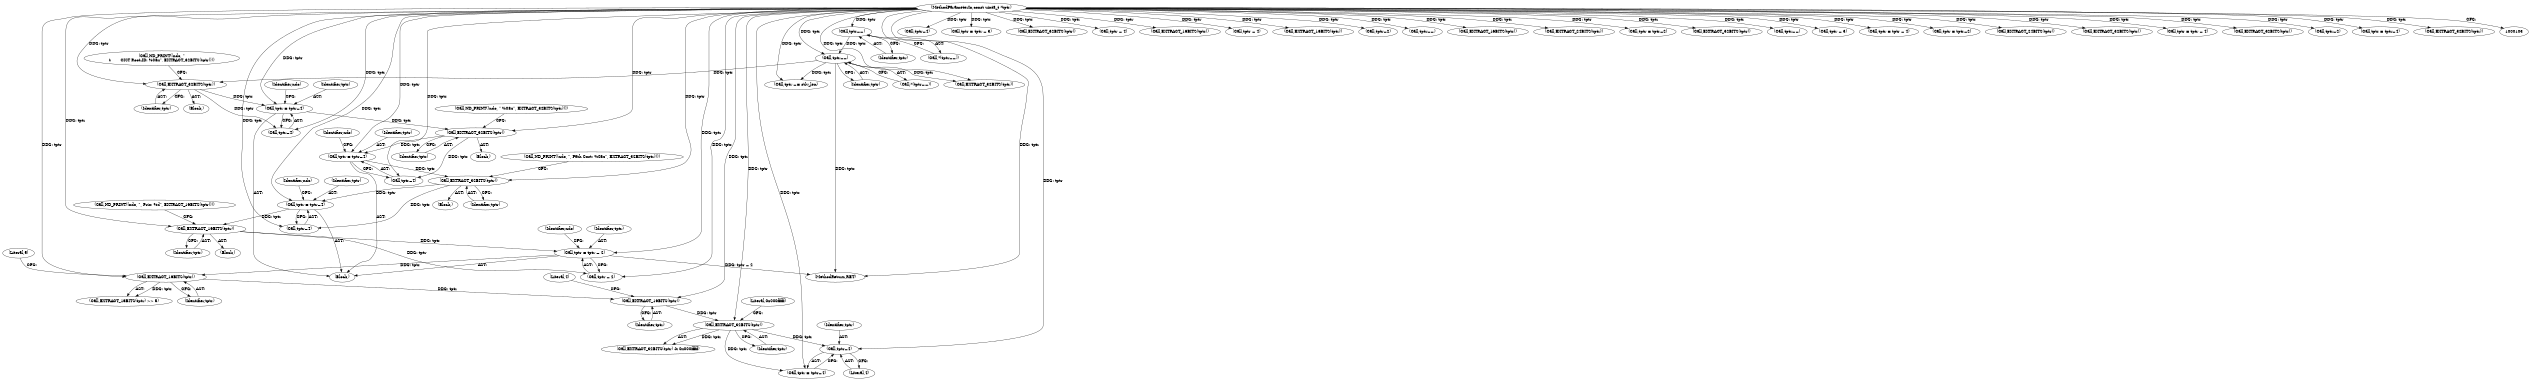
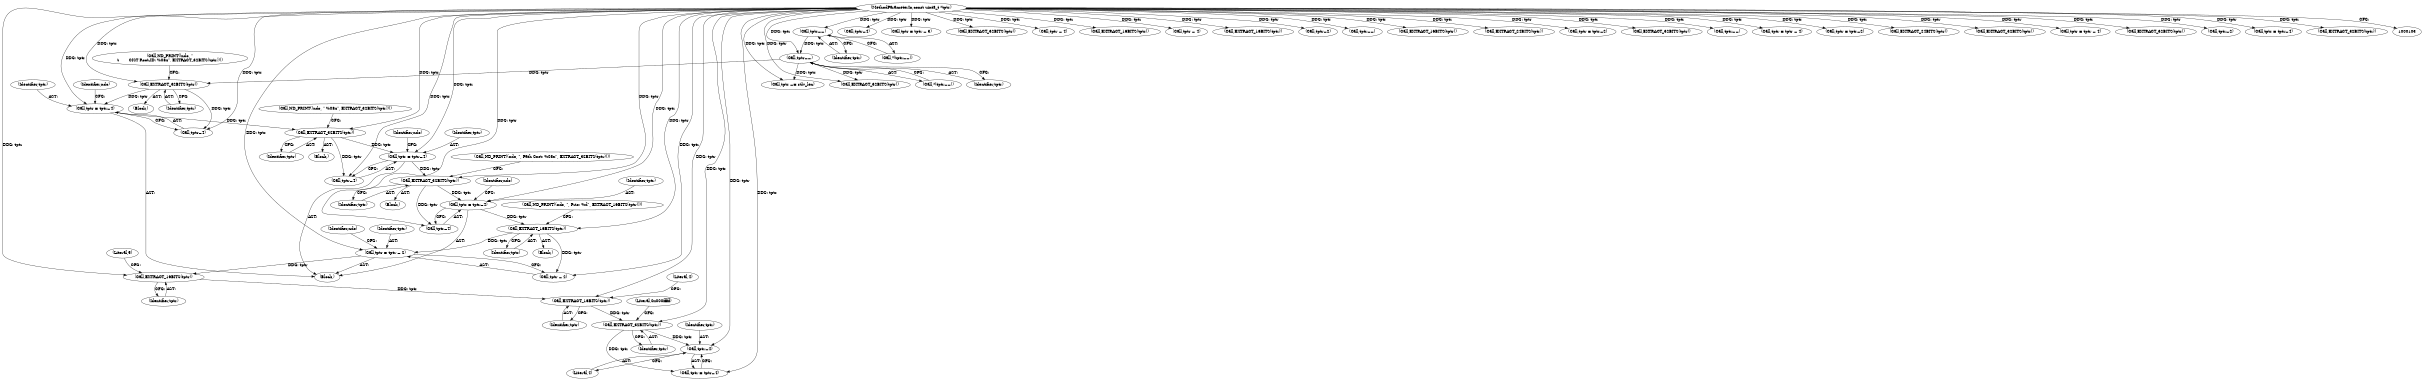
(1833, 32) -> none
(835, 277) -> none
(124, 301) -> none
(658, 349) -> none
